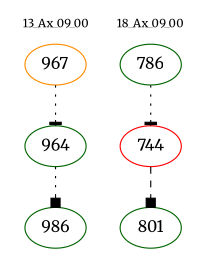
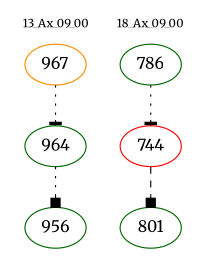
(56, 228) -> (56, 228)
